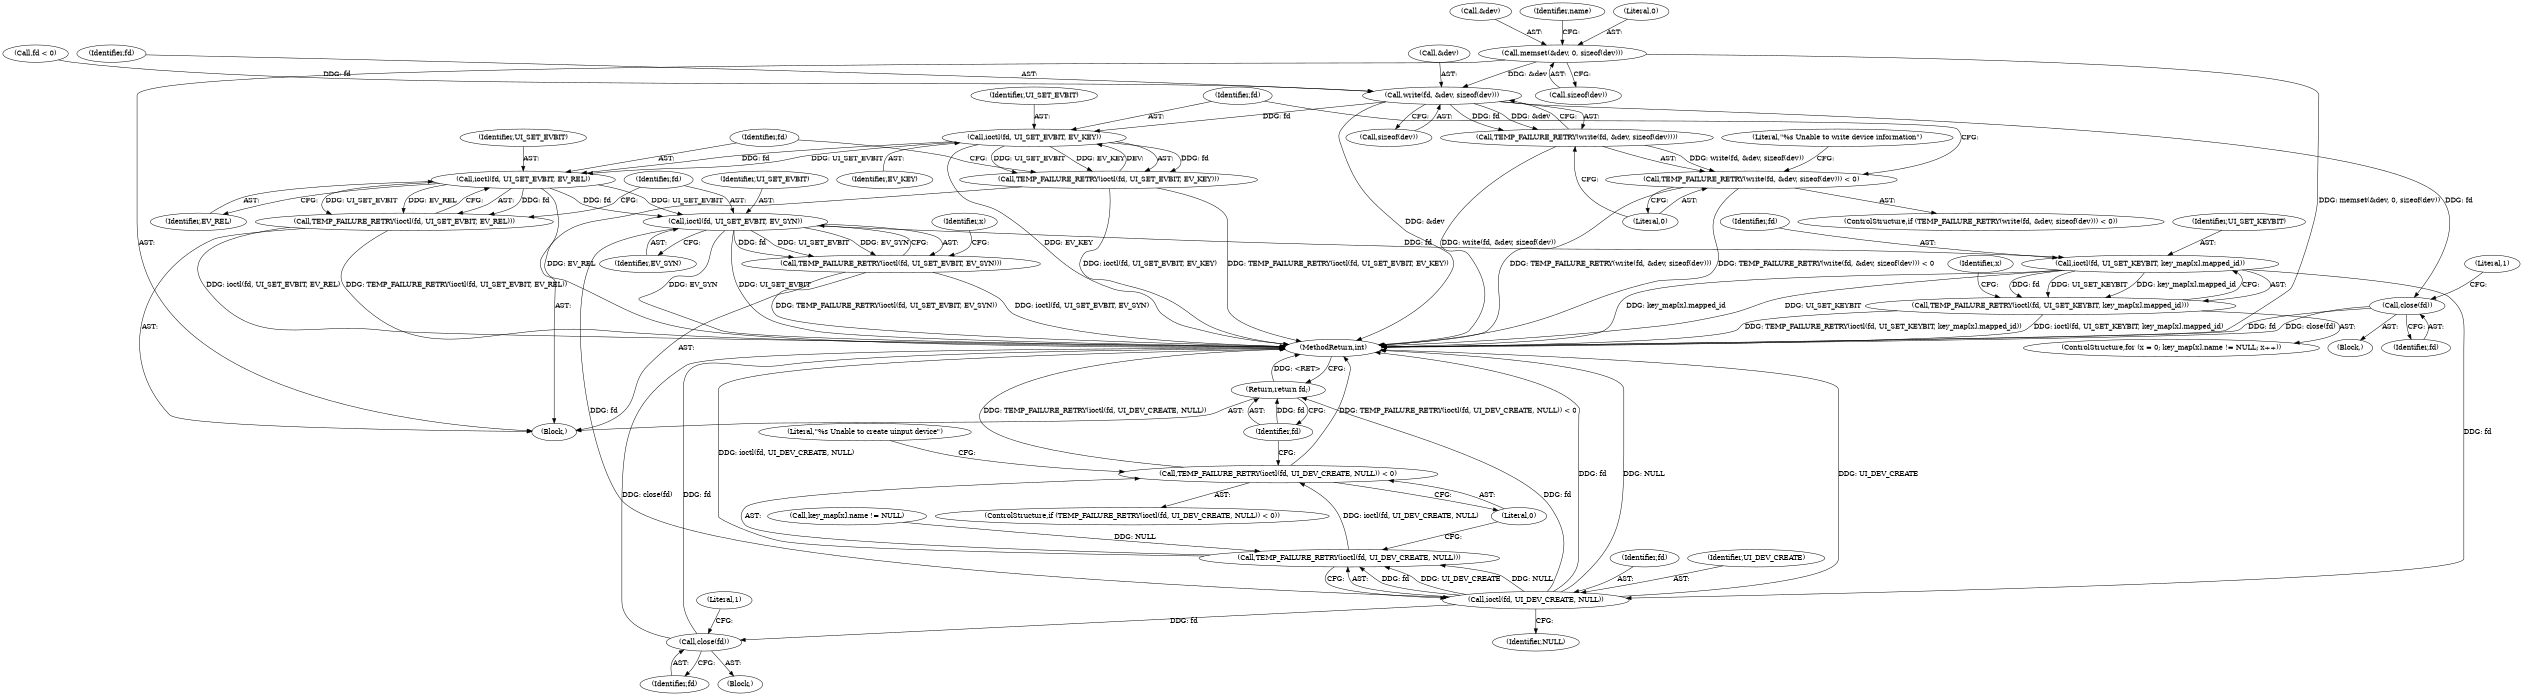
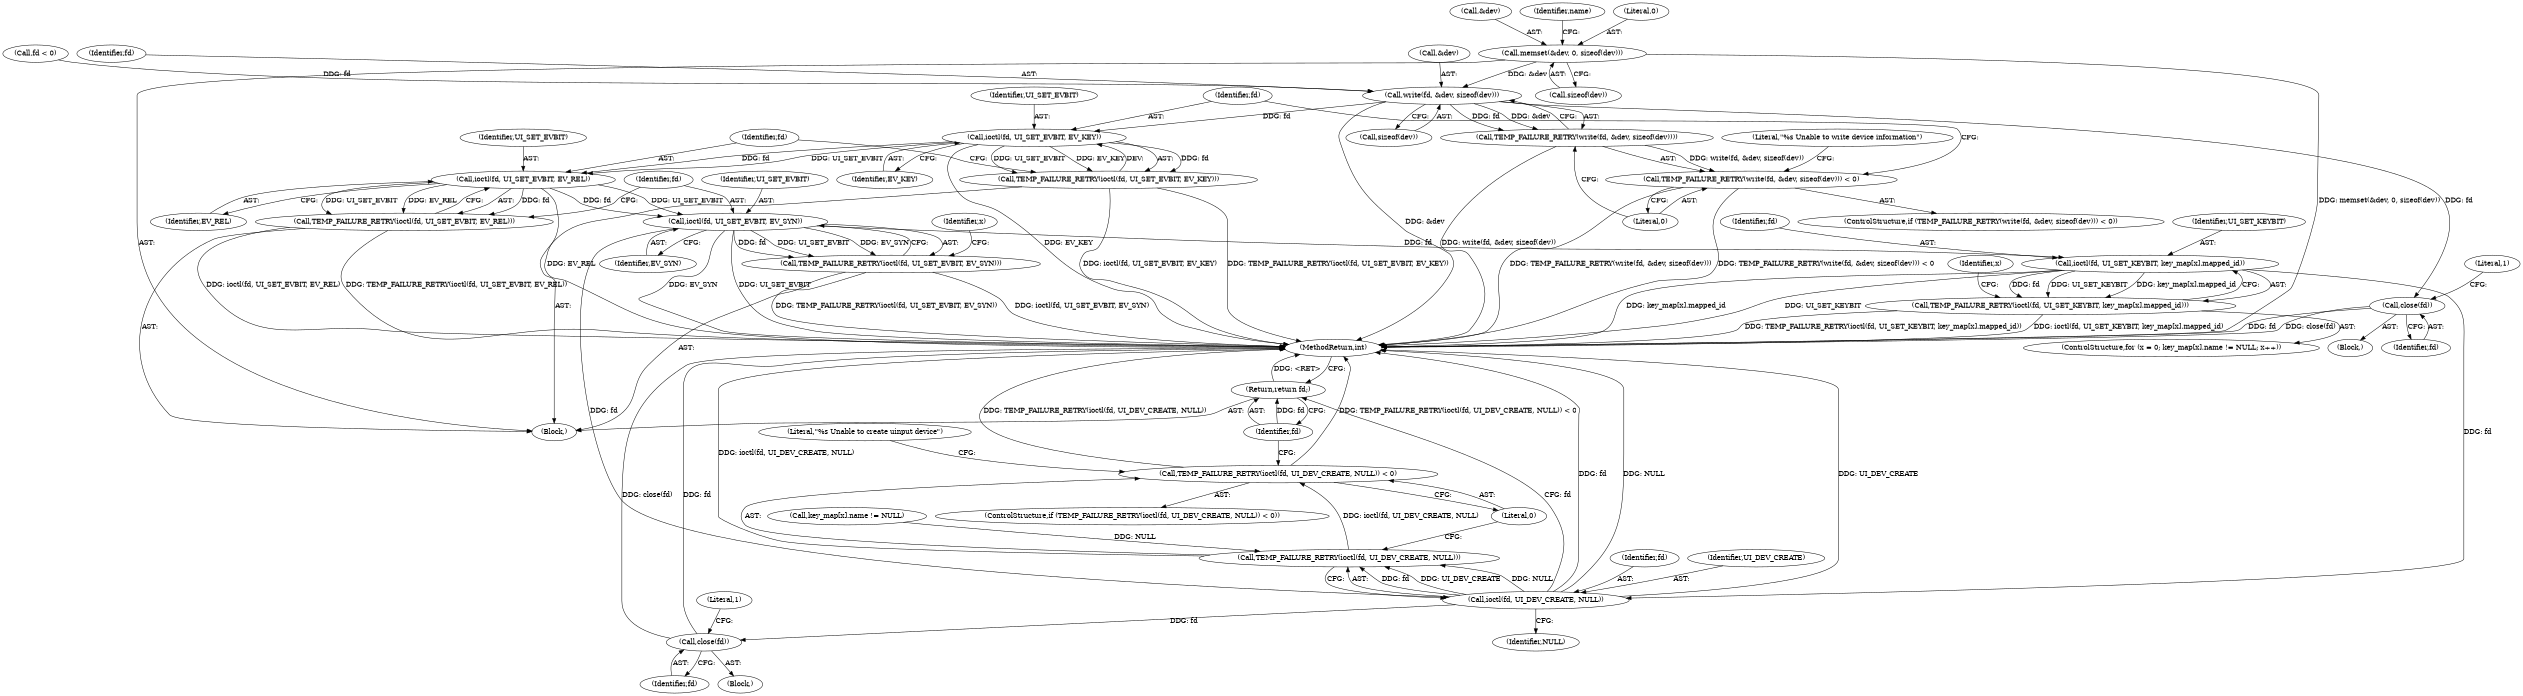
none -> (933, 150)
(1558, 495) -> (1558, 495)
